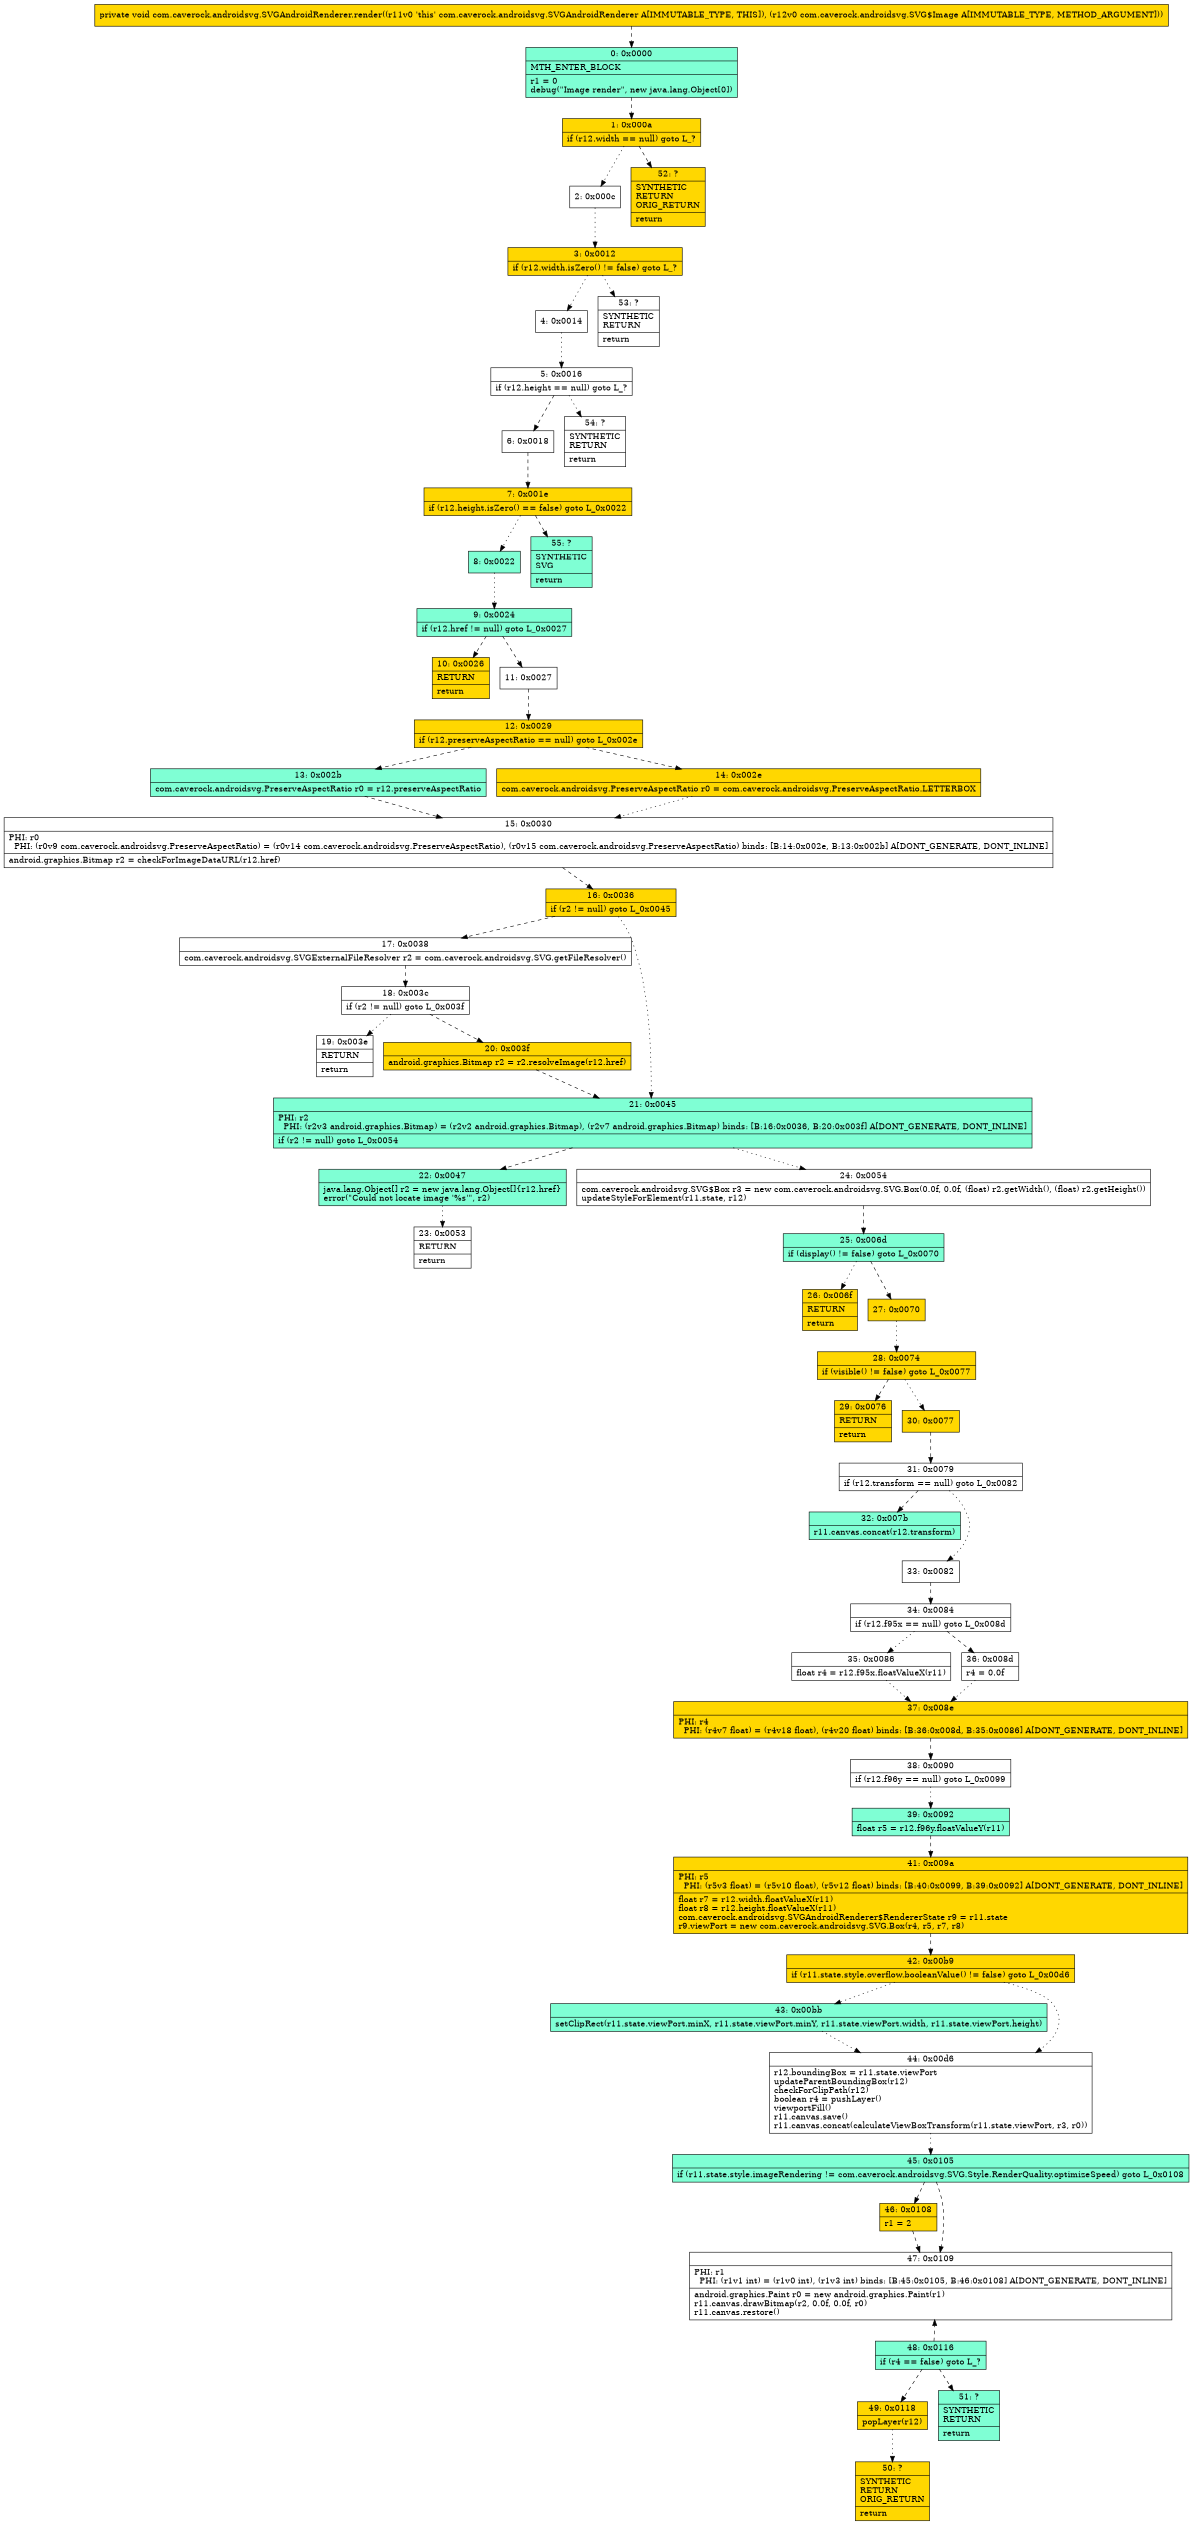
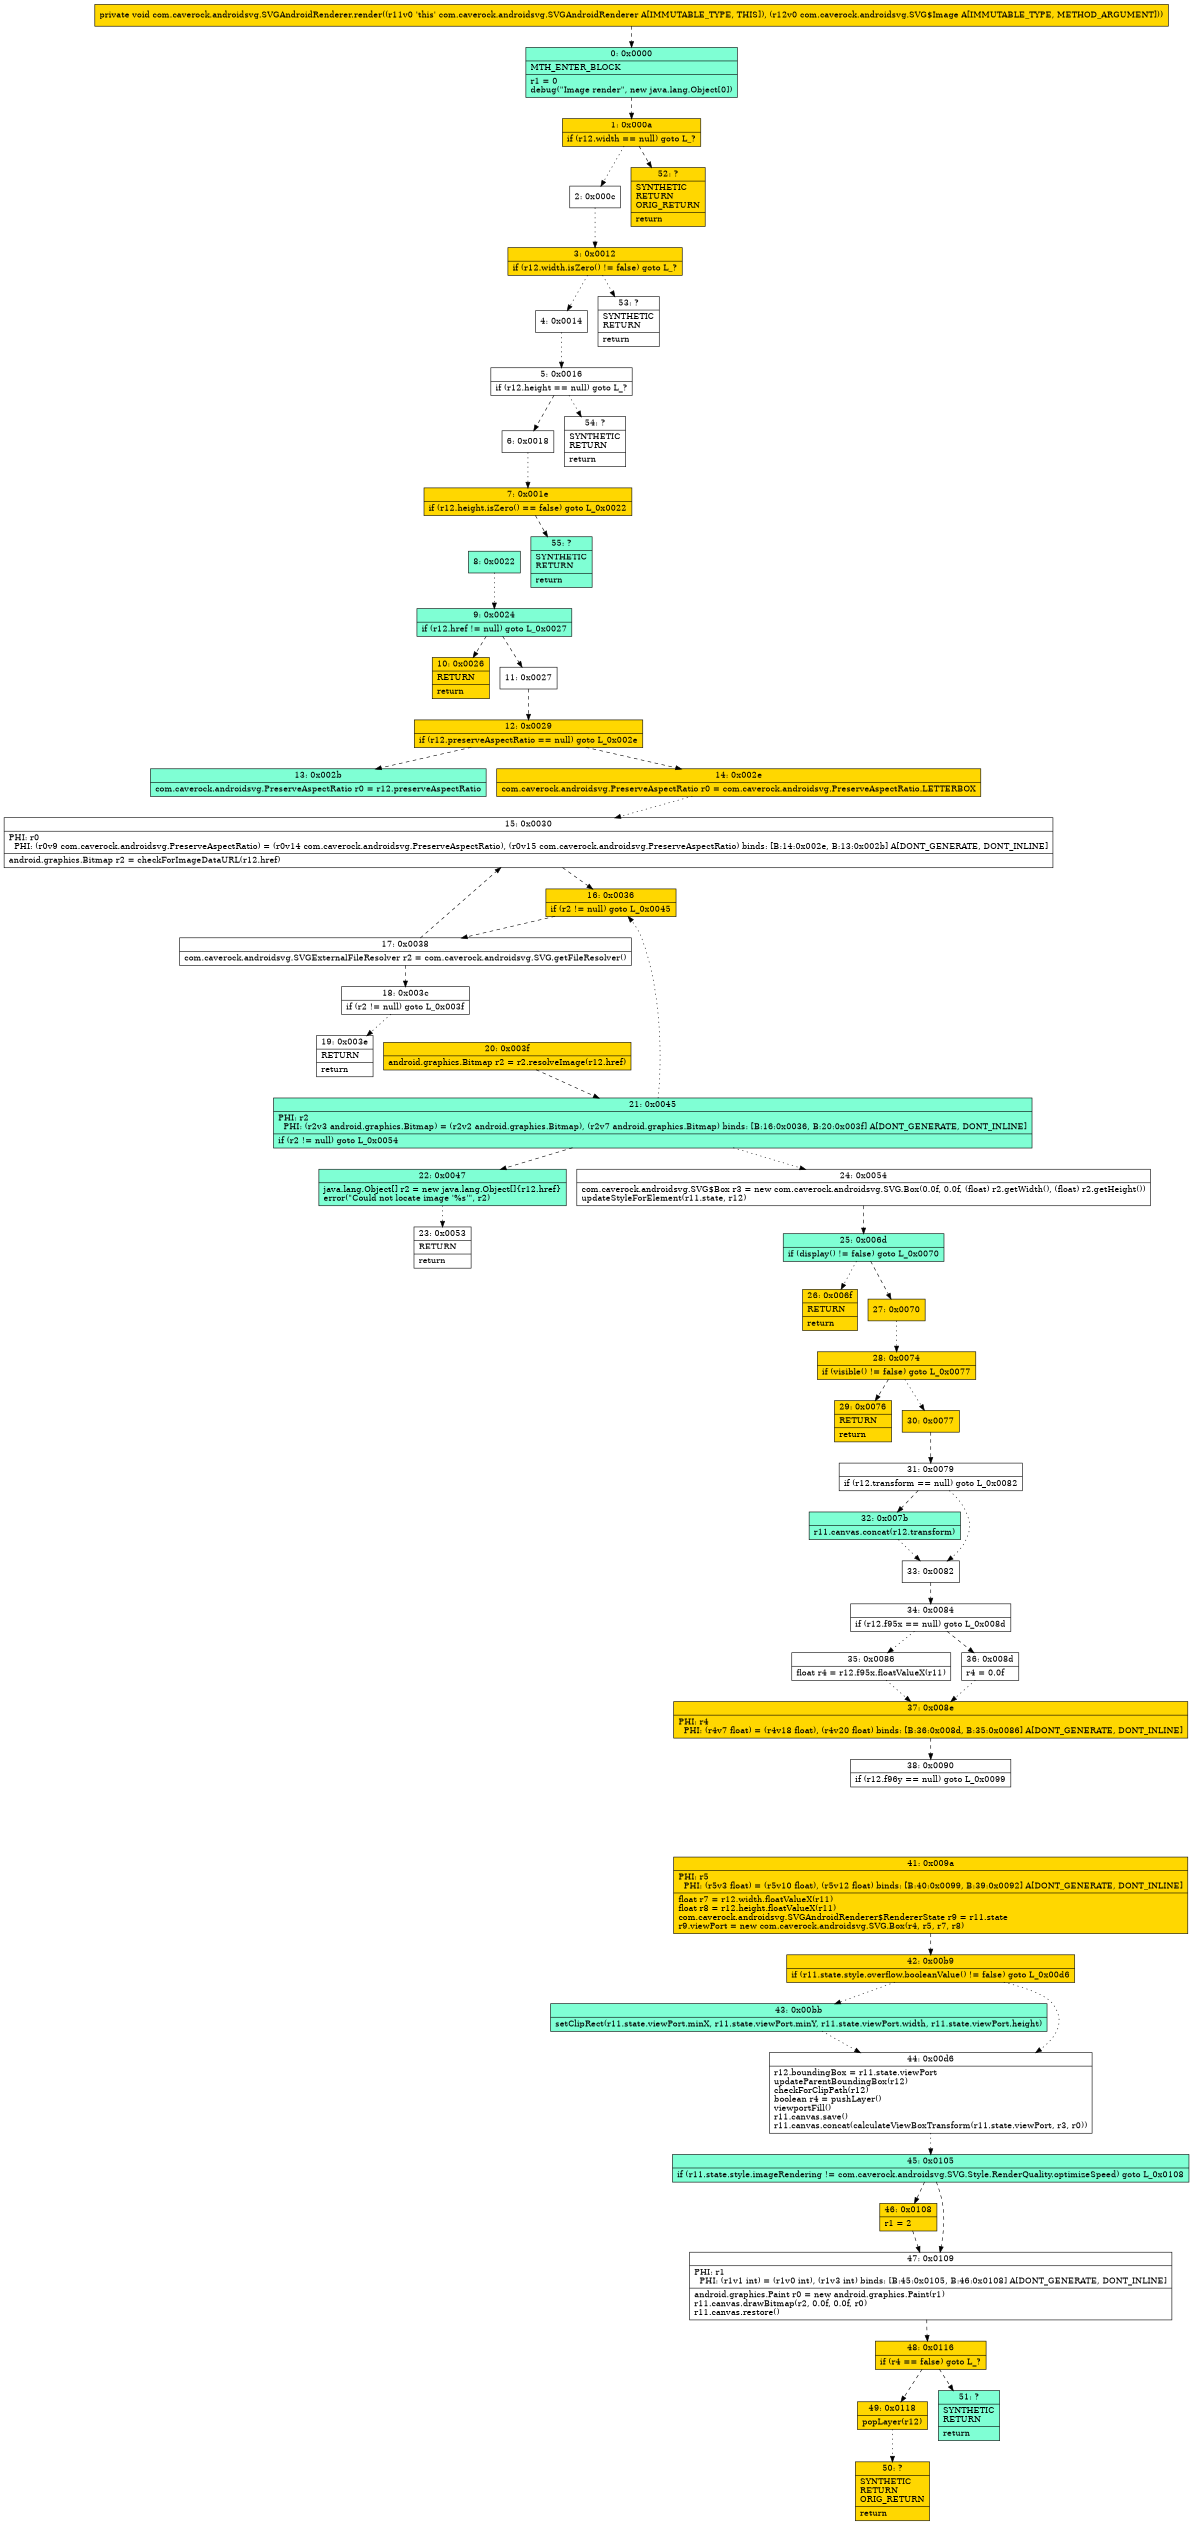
(528, 467) -> (528, 467)
(512, 531) -> none
(545, 566) -> (555, 566)
(401, 806) -> (458, 905)
(646, 1002) -> (657, 1007)
(454, 1027) -> none
none -> (907, 1548)
(931, 1822) -> none
(934, 2333) -> (927, 2328)
(931, 2355) -> (931, 2355)
